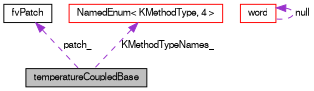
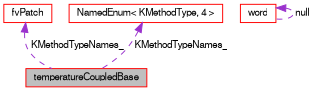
(28, 13) -> (28, 13)
(77, 46) -> (77, 46)
(86, 78) -> (86, 78)
